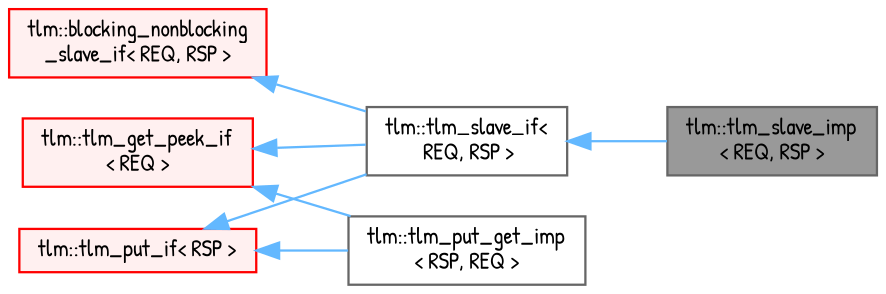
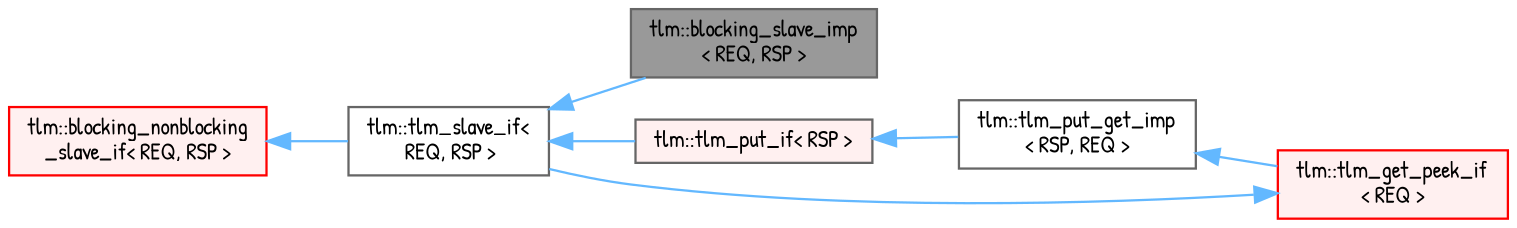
(772, 141) -> (754, 43)
(318, 191) -> (604, 141)
(317, 206) -> (1248, 162)
(138, 251) -> (754, 141)
